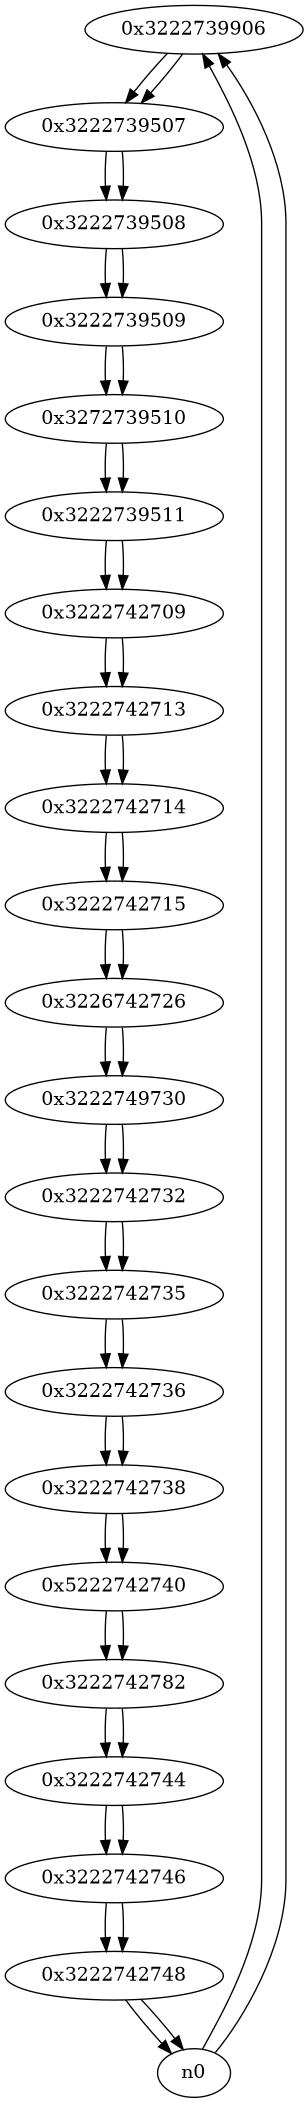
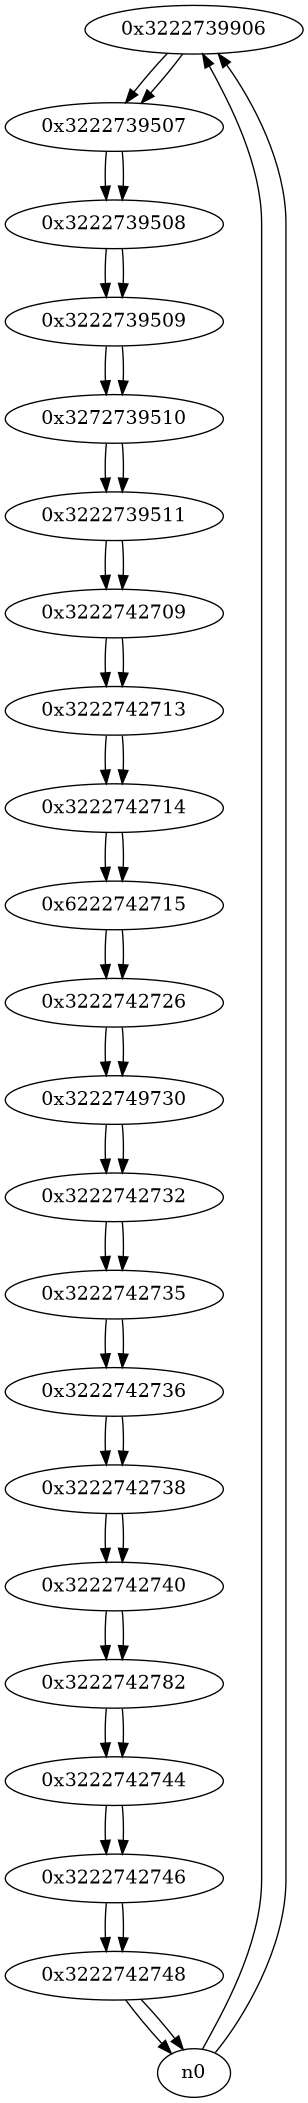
(114, 905) -> (114, 905)
(114, 1003) -> (114, 1003)
(114, 1587) -> (114, 1587)
